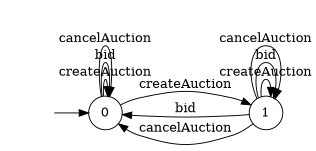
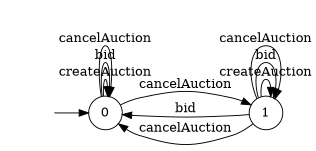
(186, 84) -> (186, 84)
